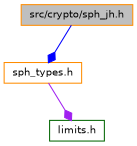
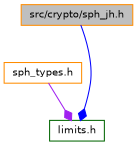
(63, 39) -> (91, 67)
